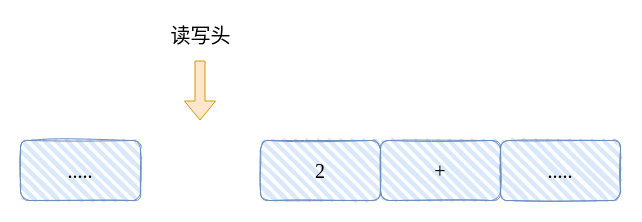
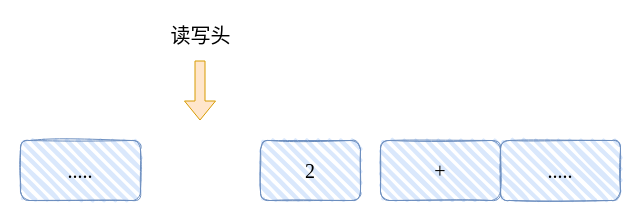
(321, 171) -> (311, 171)
